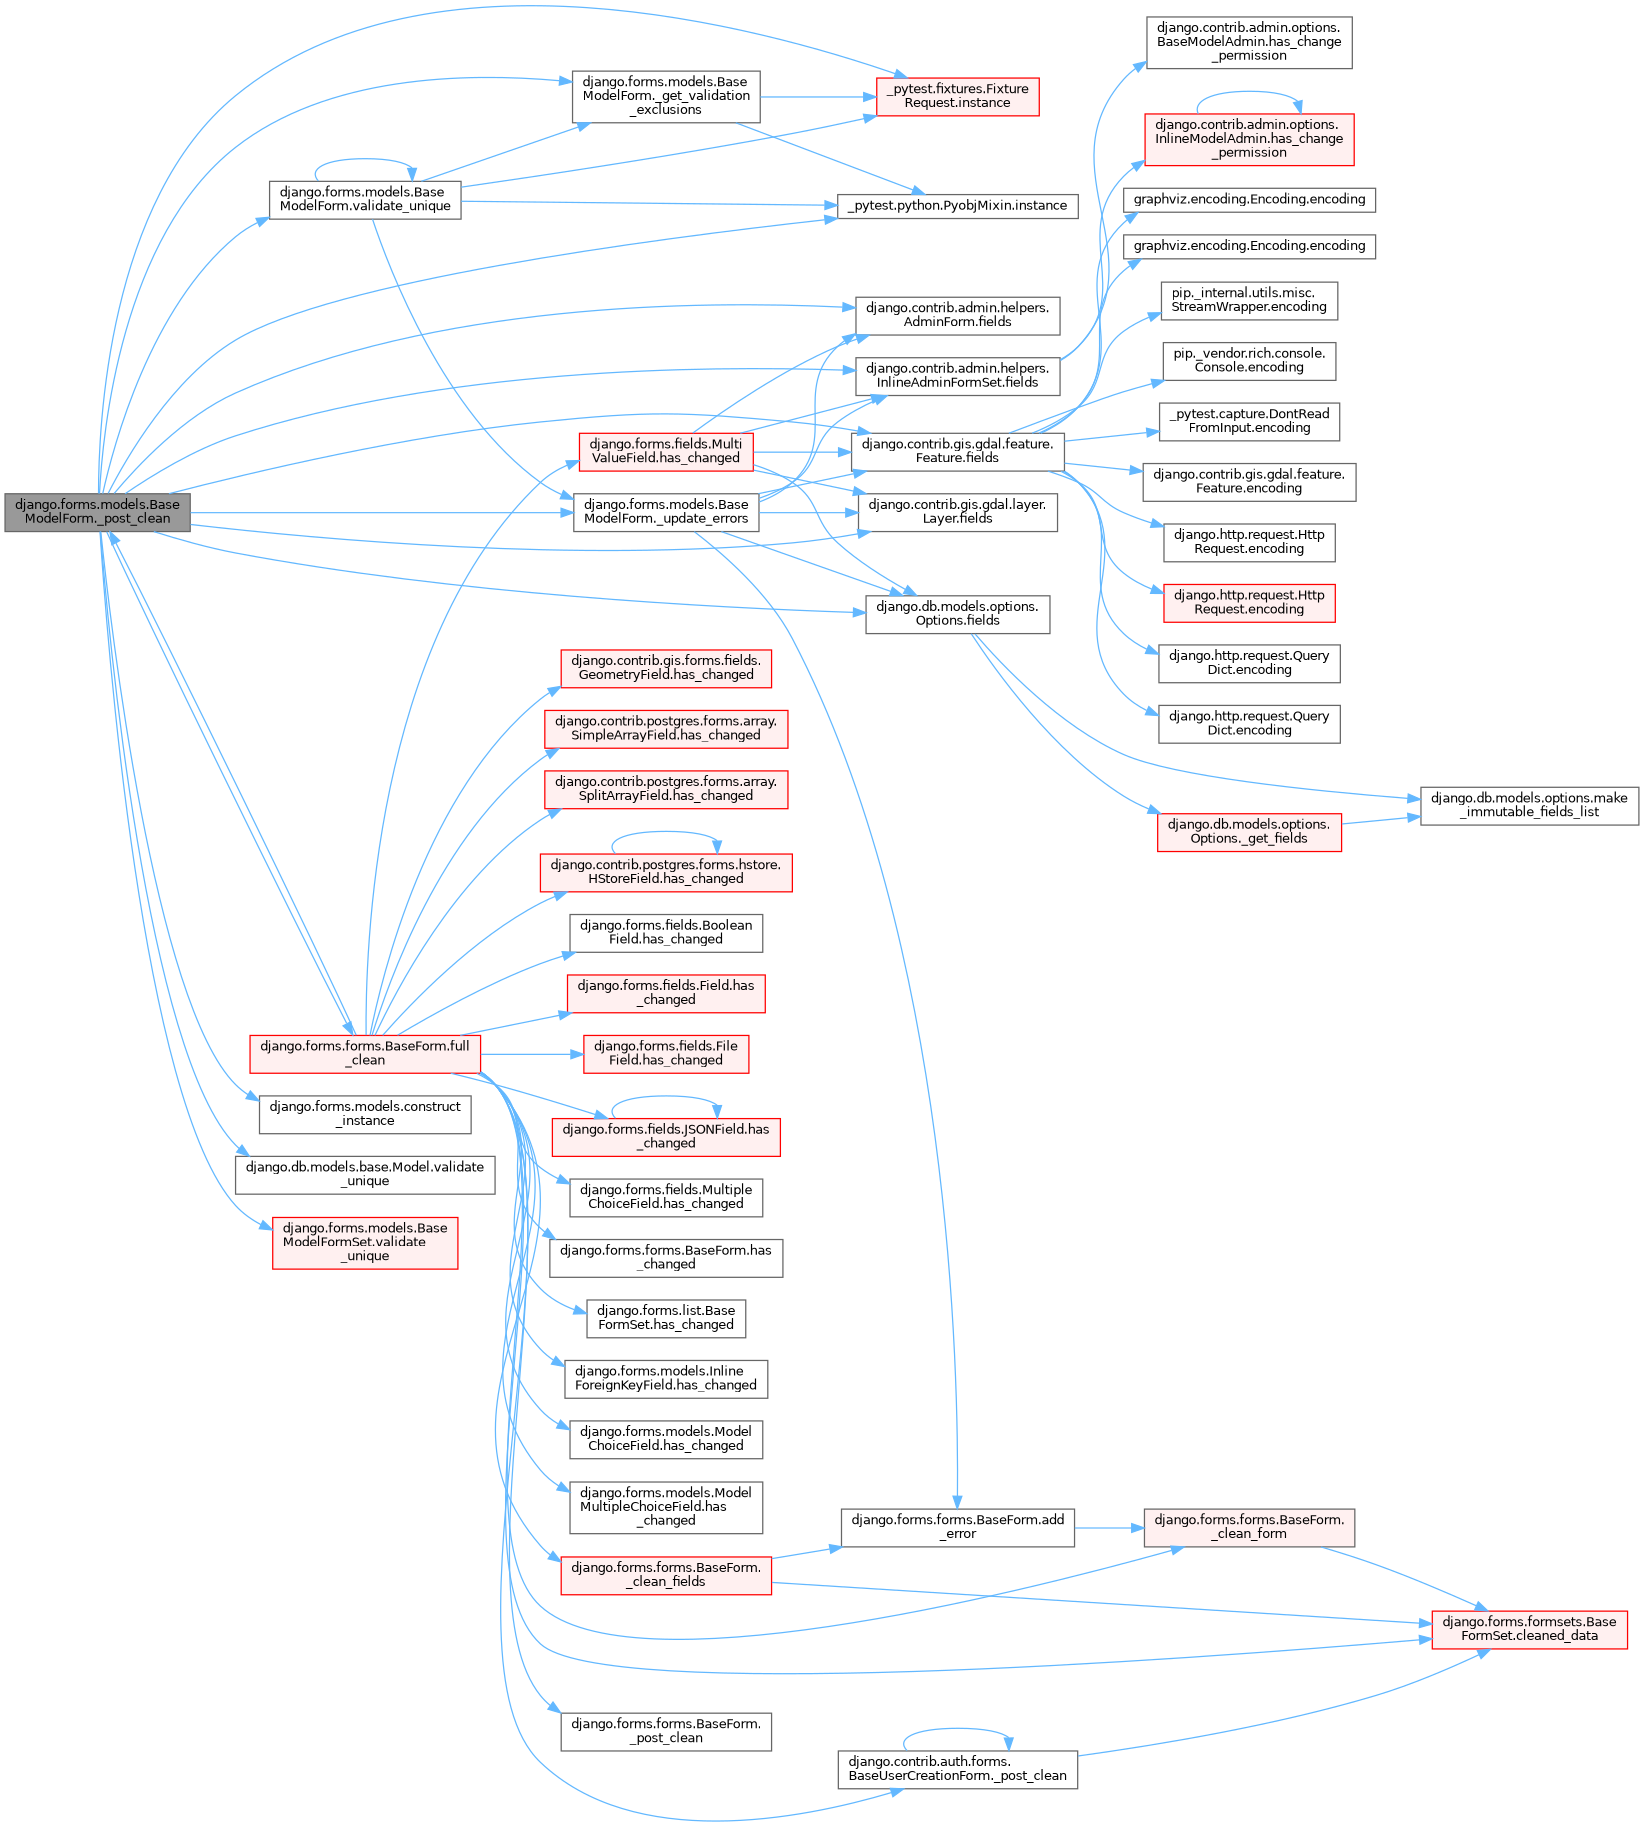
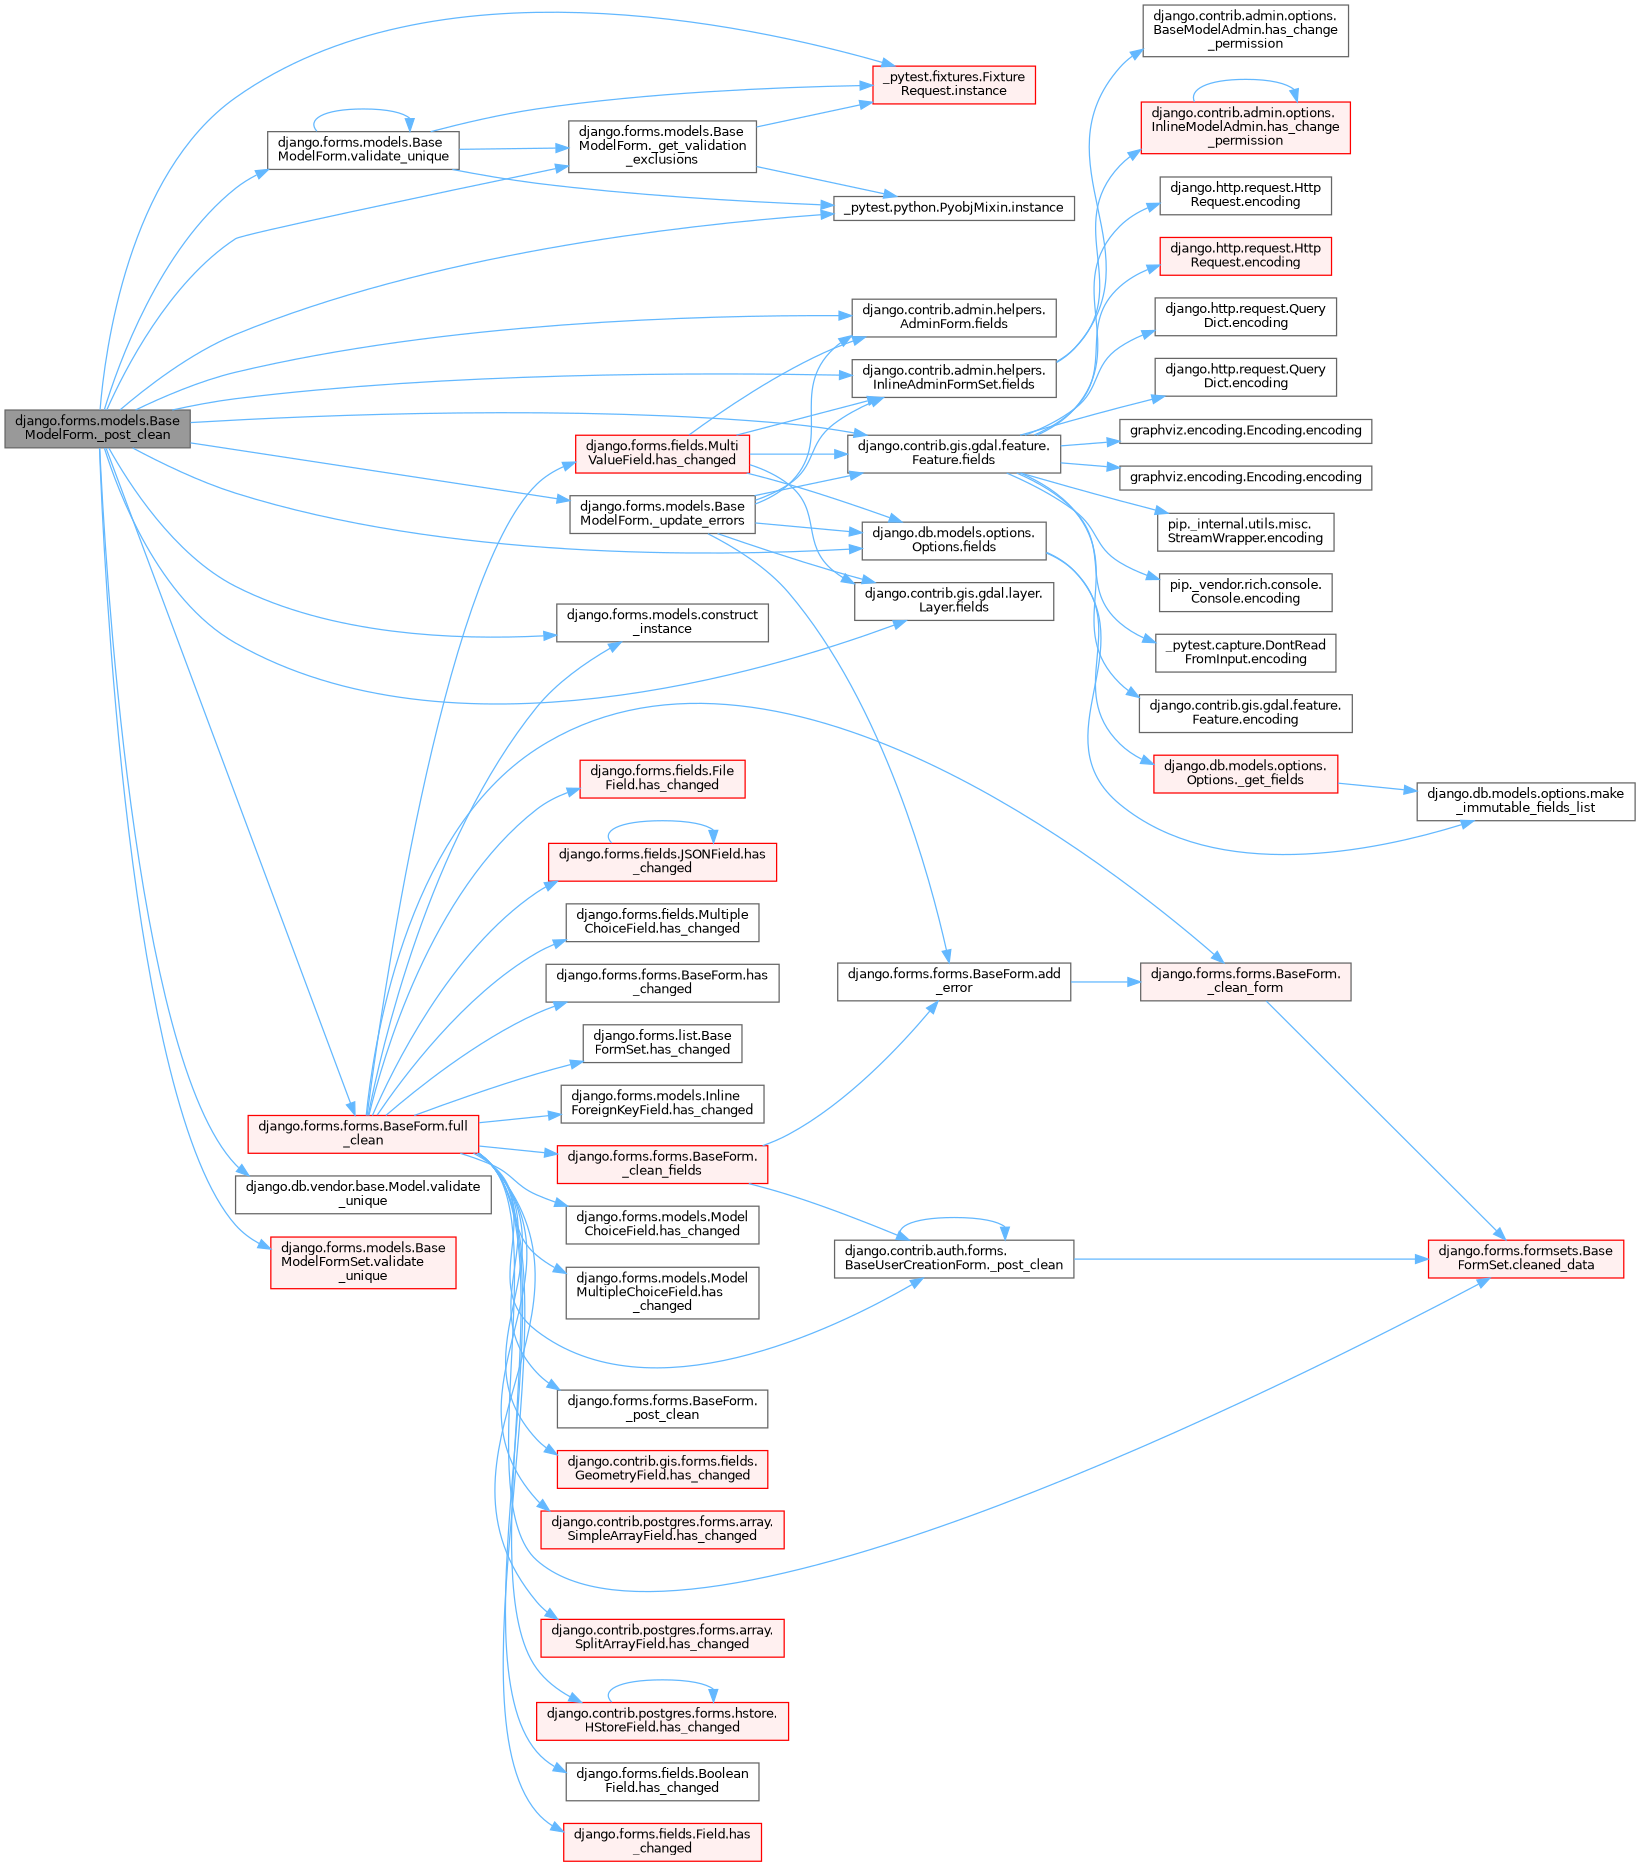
(444, 373) -> none
(238, 788) -> (438, 883)
(365, 1175) -> (363, 1195)
(1096, 1603) -> (824, 1207)
